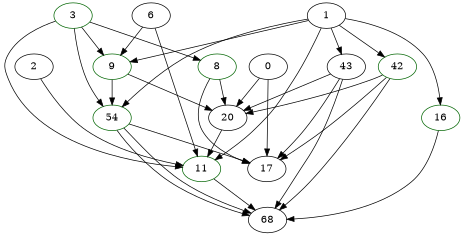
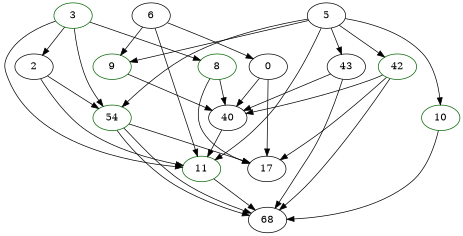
(326, 16) -> (326, 16)
(90, 38) -> (56, 38)
none -> (207, 39)
(112, 89) -> (70, 90)
(228, 118) -> (228, 118)
(314, 118) -> none
(441, 118) -> (441, 118)
